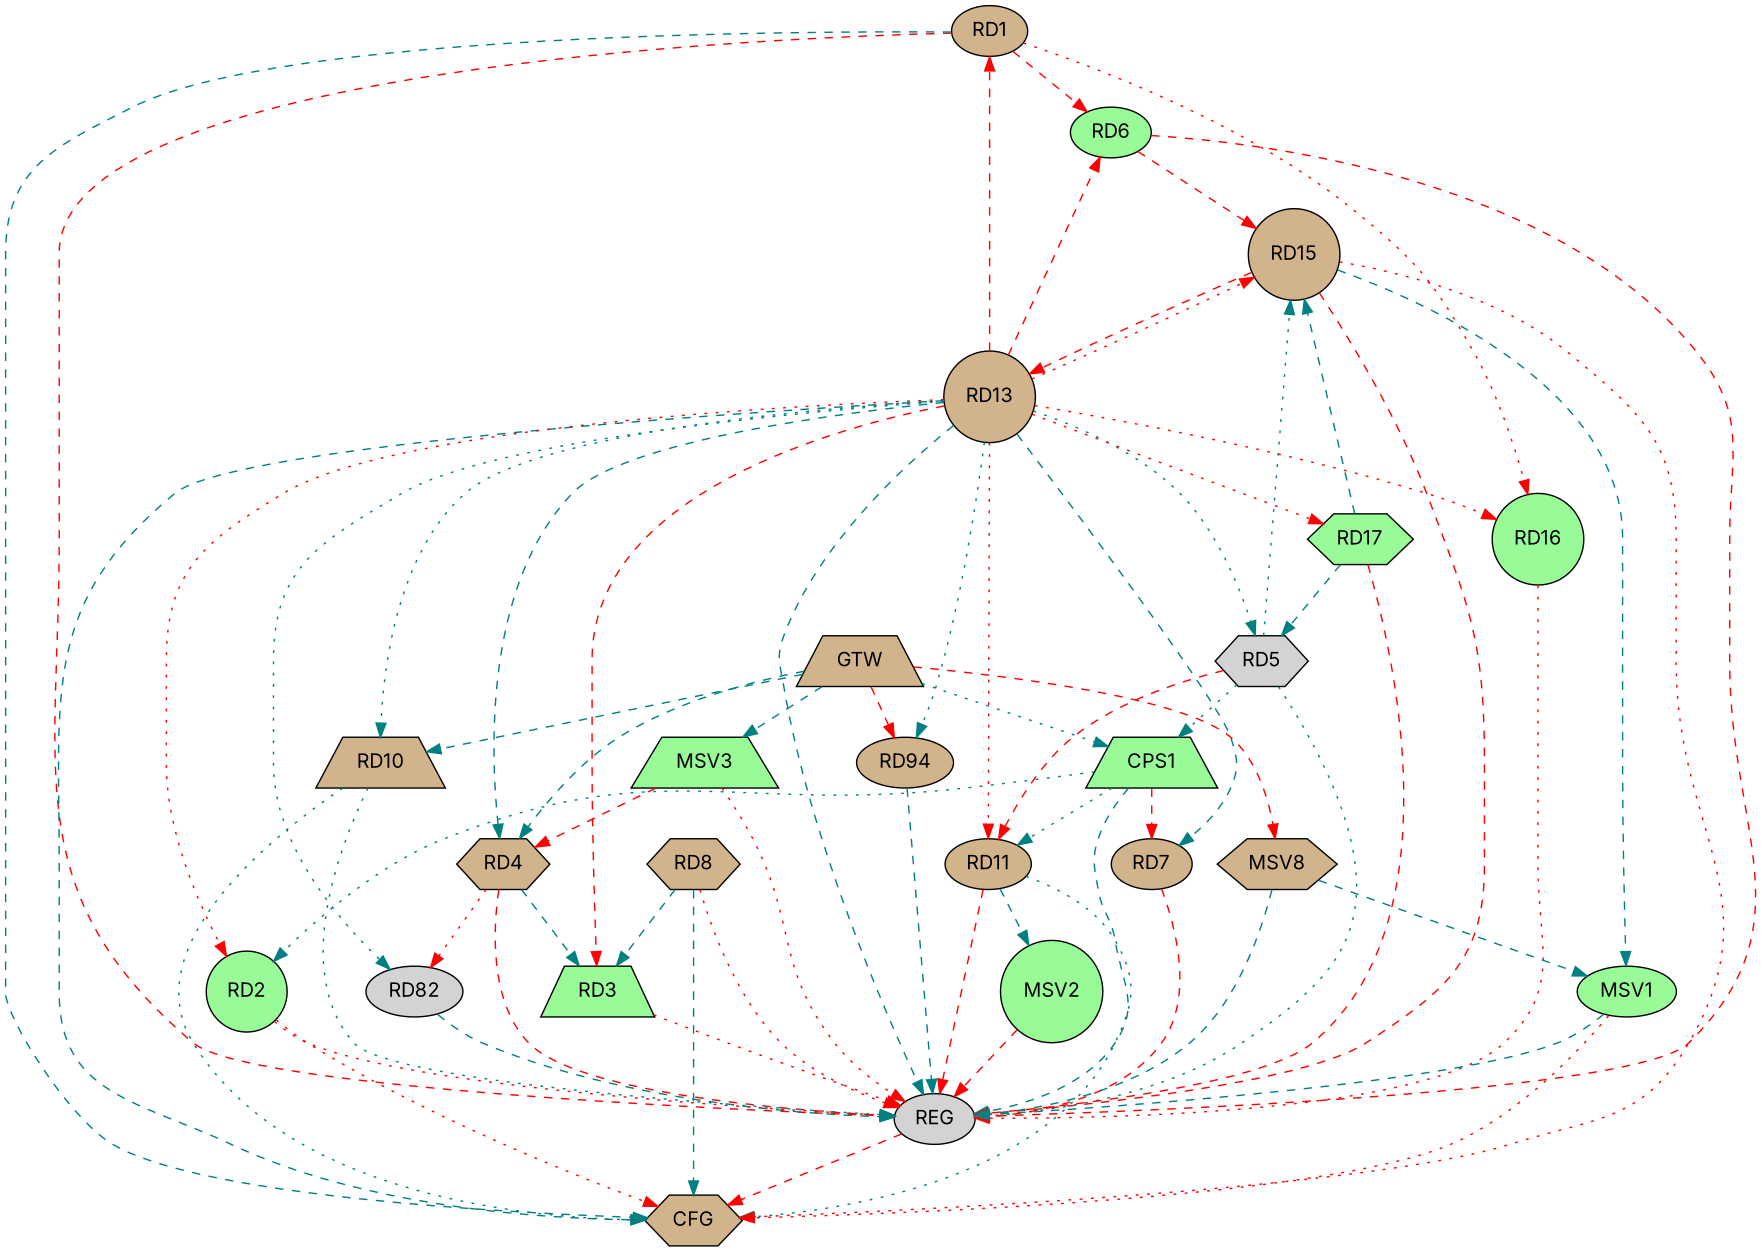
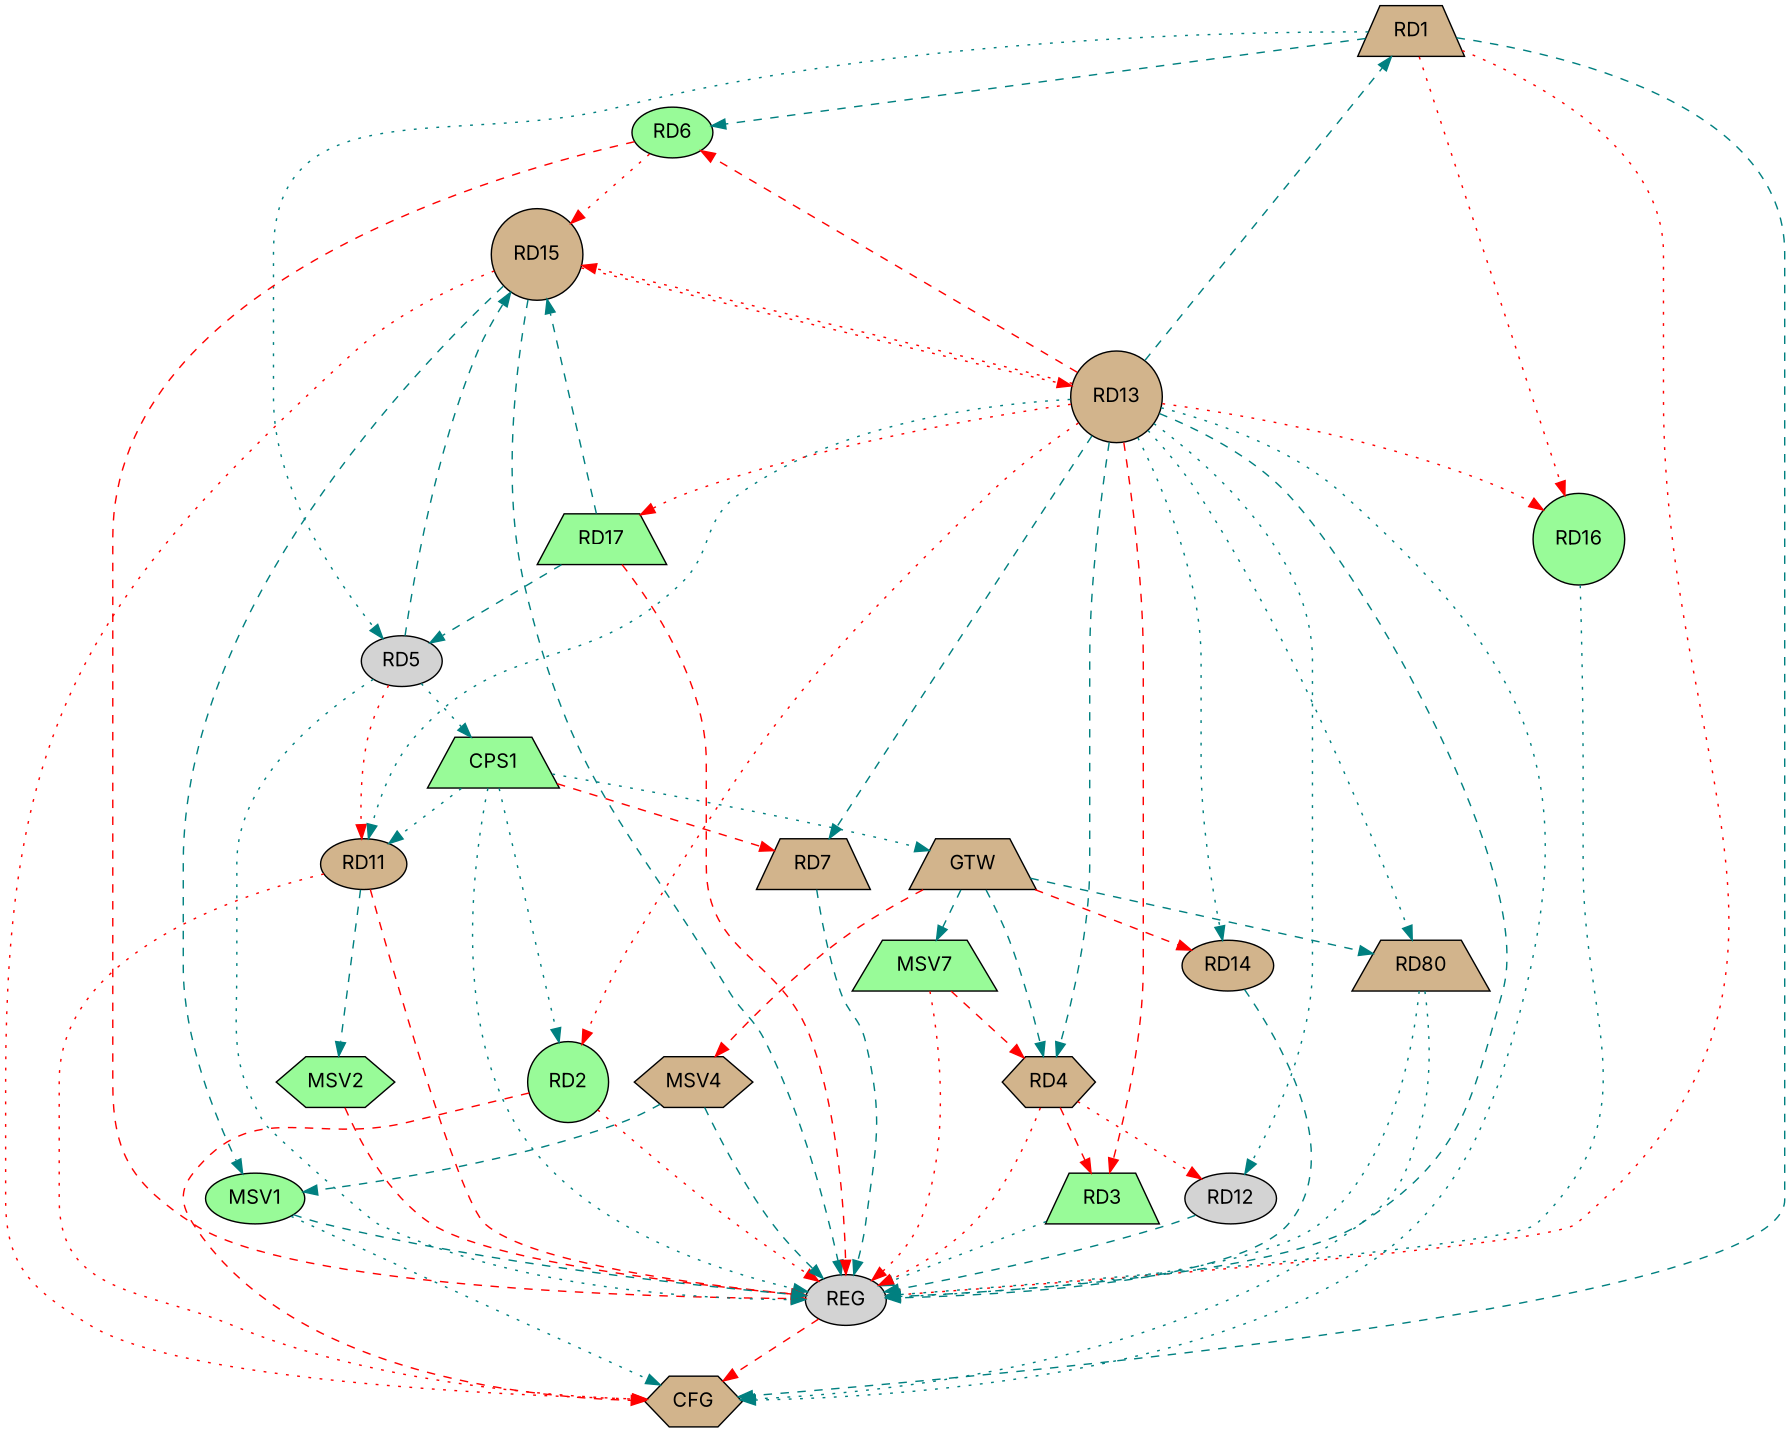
(990, 31) -> (1411, 31)
(1044, 77) -> (1046, 81)
(1191, 186) -> (616, 184)
(990, 211) -> (1264, 214)
(1147, 319) -> (819, 326)
(1277, 475) -> (440, 466)
(1172, 486) -> (588, 113)
(59, 539) -> (1728, 949)
(1360, 539) -> (602, 539)
(989, 633) -> (696, 565)
(1262, 661) -> (402, 661)
(66, 665) -> (1499, 1081)
(1008, 713) -> (734, 808)
(1095, 722) -> (365, 753)
(381, 763) -> (1421, 966)
(705, 763) -> (925, 966)
(905, 763) -> (1228, 966)
(694, 864) -> none
(1152, 864) -> (813, 864)
(1277, 864) -> (694, 1082)
(1484, 867) -> (621, 823)
(1106, 913) -> (513, 1118)
(546, 922) -> (1073, 1134)
(414, 992) -> (1231, 1199)
(1052, 992) -> (336, 1082)
(1501, 1045) -> (1542, 1217)
(1151, 1055) -> (872, 1071)
(547, 1056) -> (985, 1210)
(770, 1059) -> (969, 1251)
(455, 1122) -> (219, 1254)
(1040, 1129) -> (91, 1272)
(1430, 1151) -> (469, 1298)
